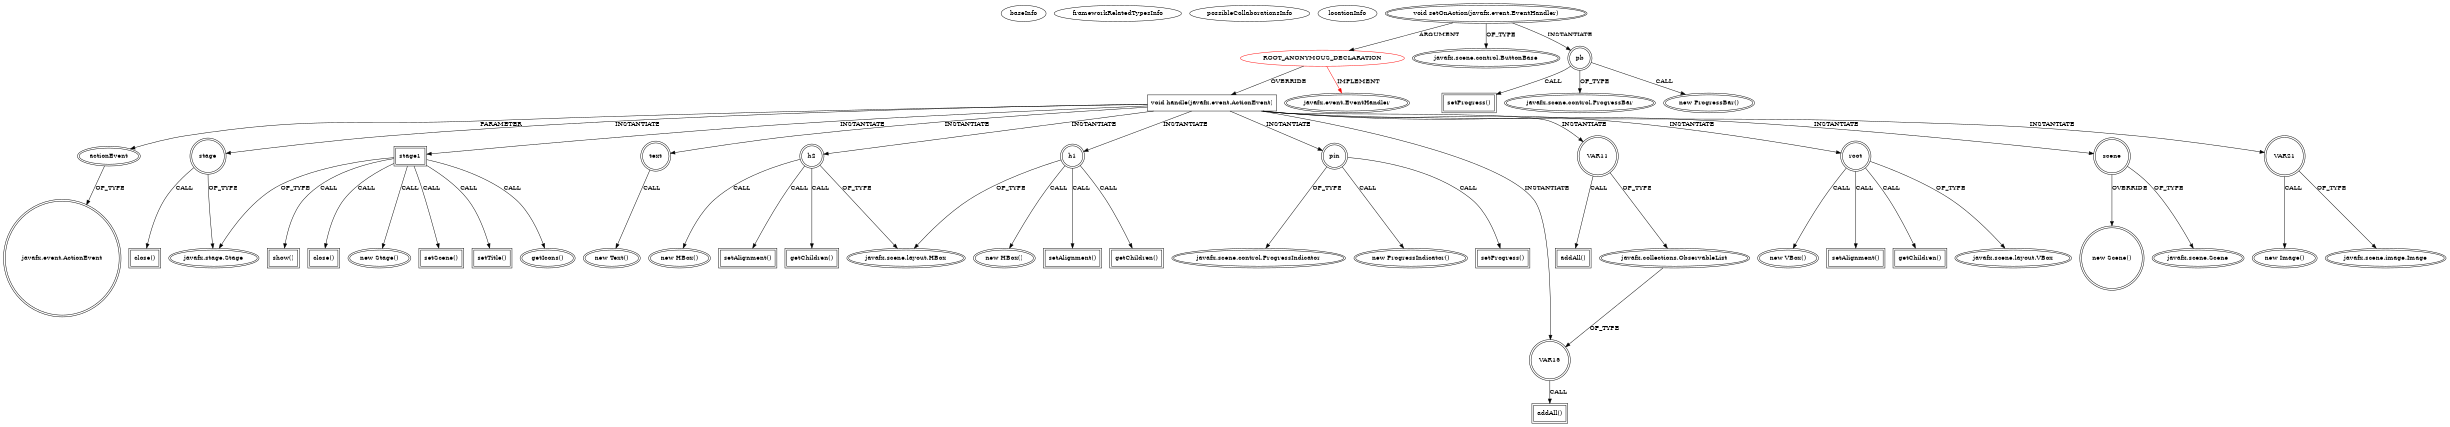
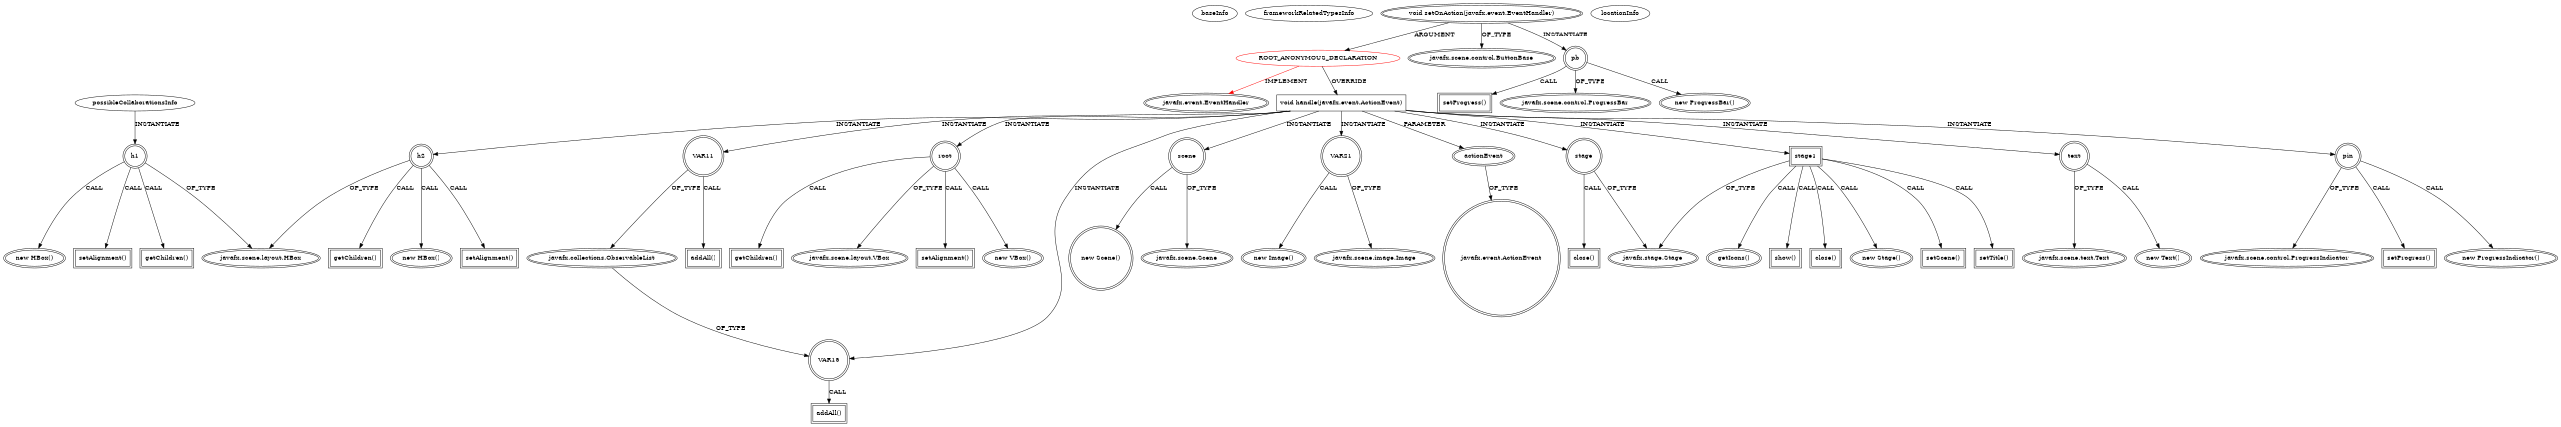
(1140, 131) -> (135, 125)
(2130, 188) -> (1159, 188)
none -> (2074, 258)
